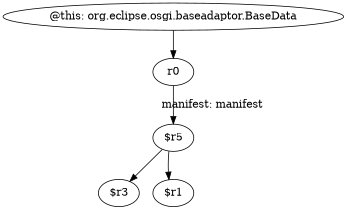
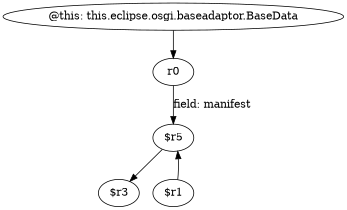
(173, 17) -> (173, 17)
(212, 105) -> (212, 105)
(168, 162) -> (178, 169)
